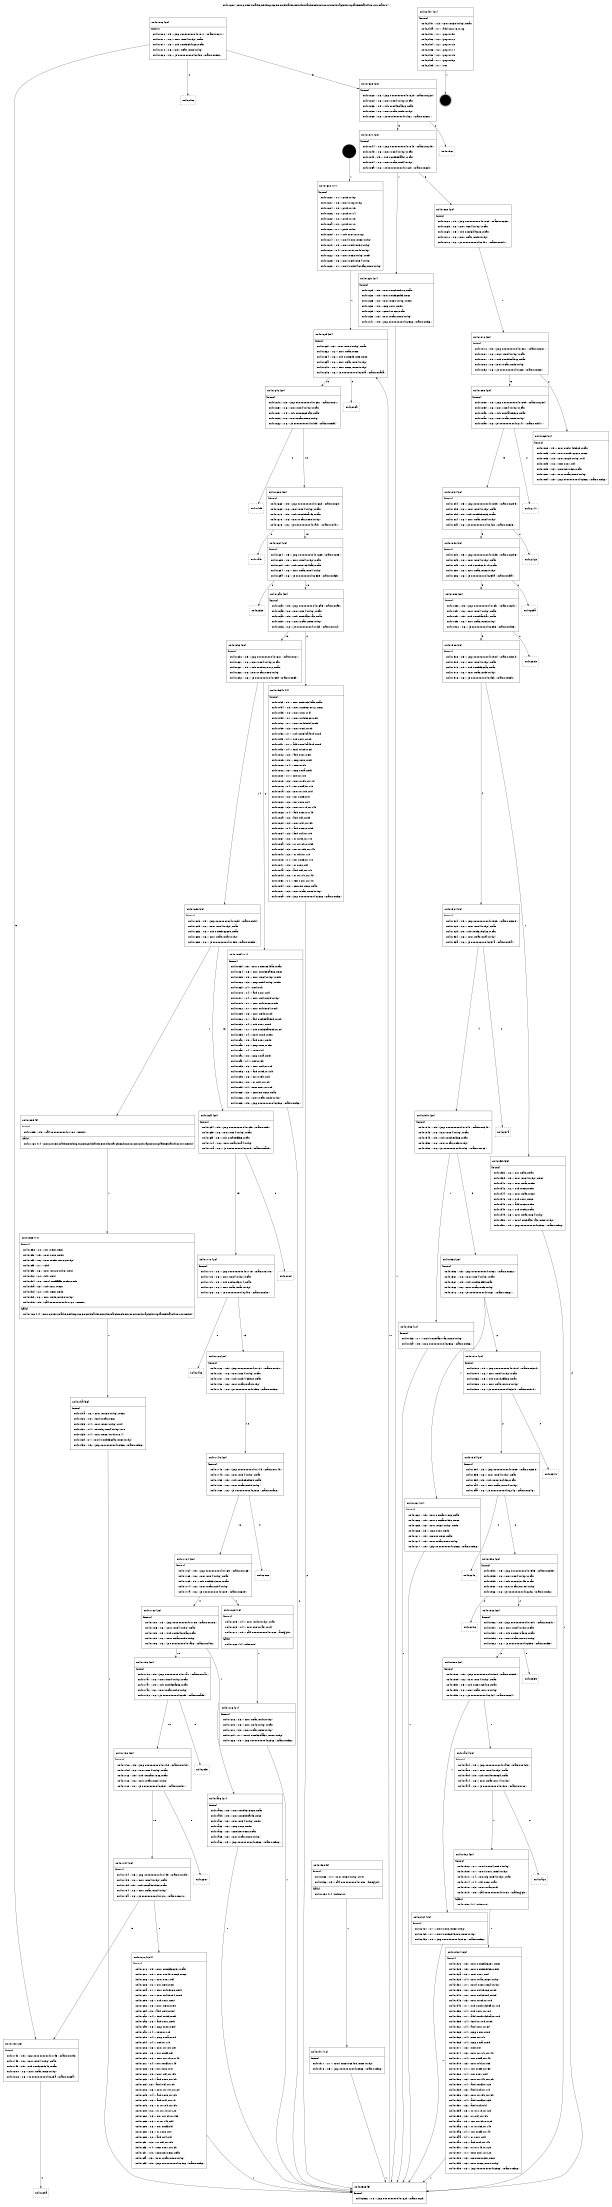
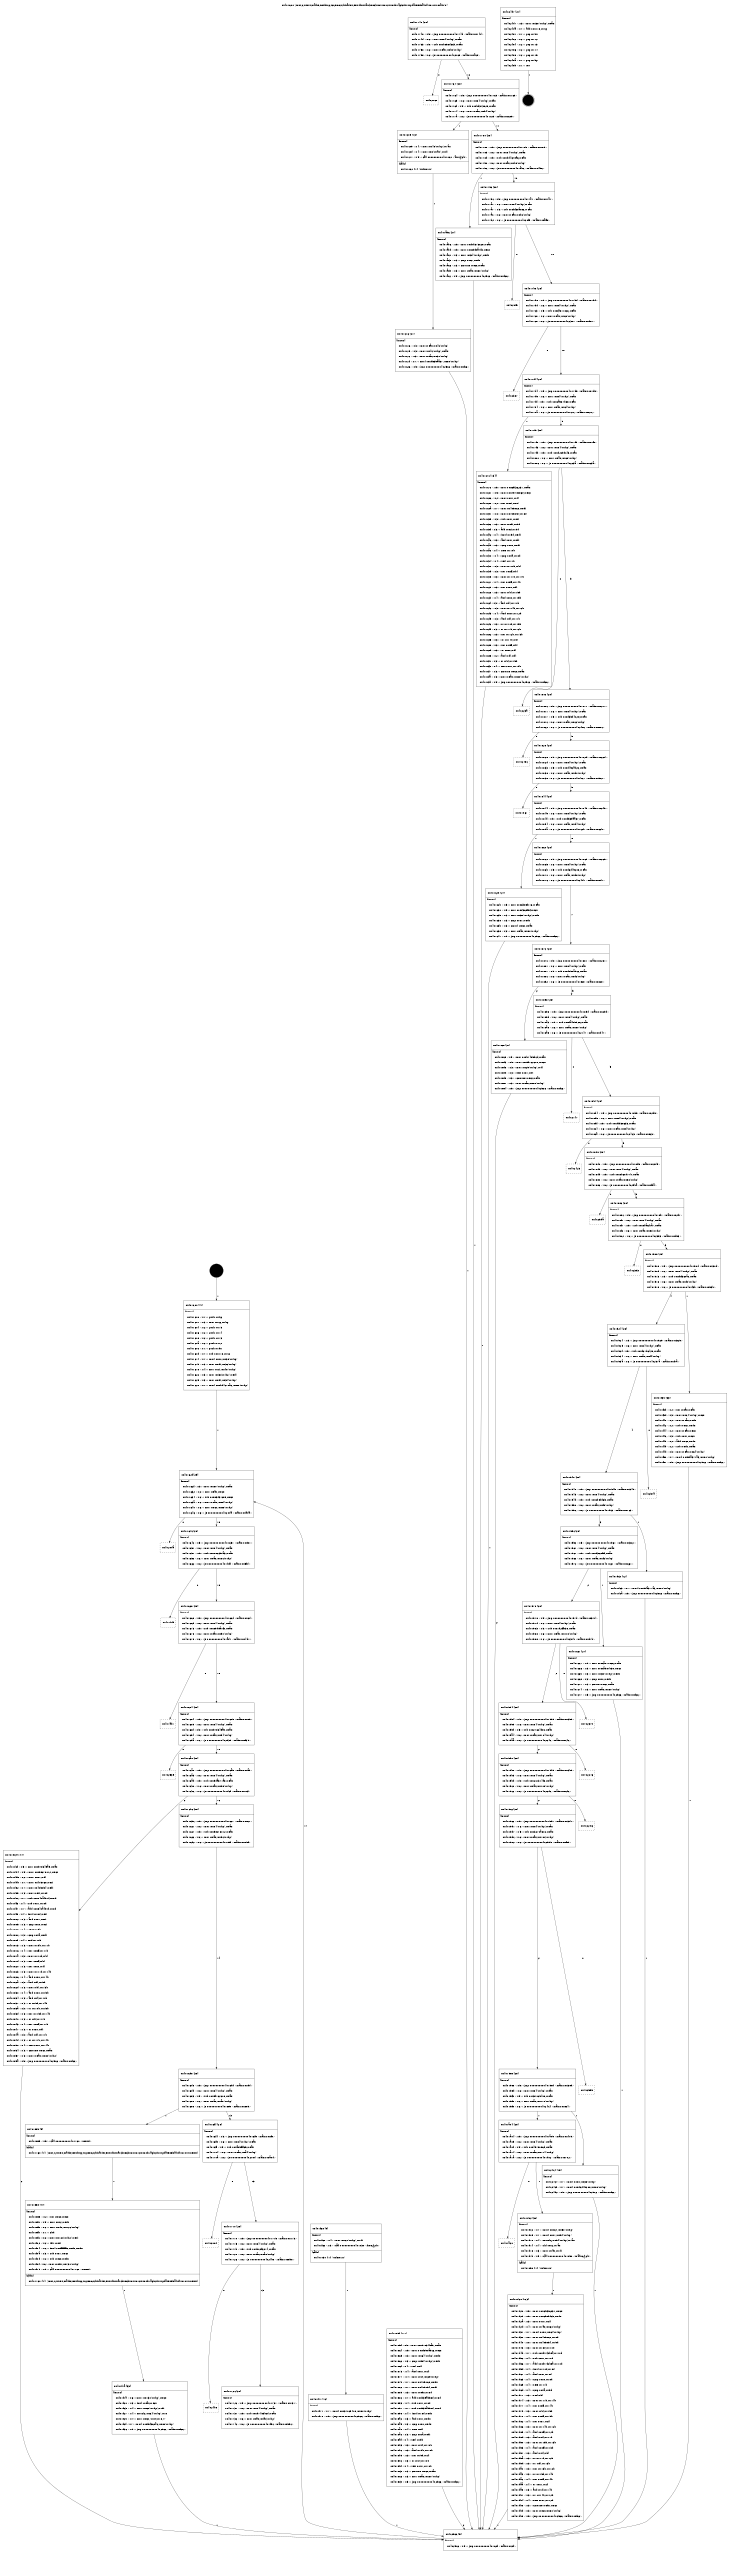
(264, 815) -> none
(15, 994) -> (566, 578)
(245, 1423) -> none
